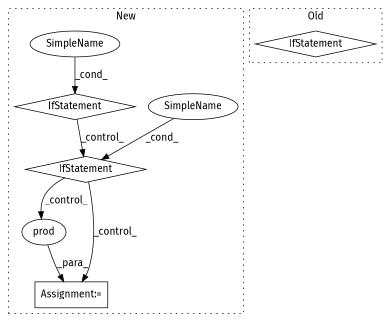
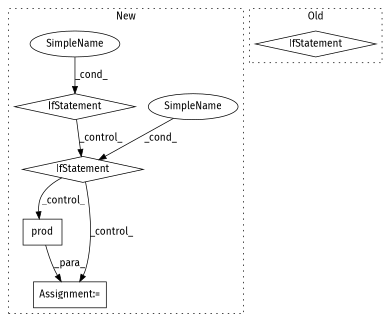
(44, 232) -> (43, 232)
